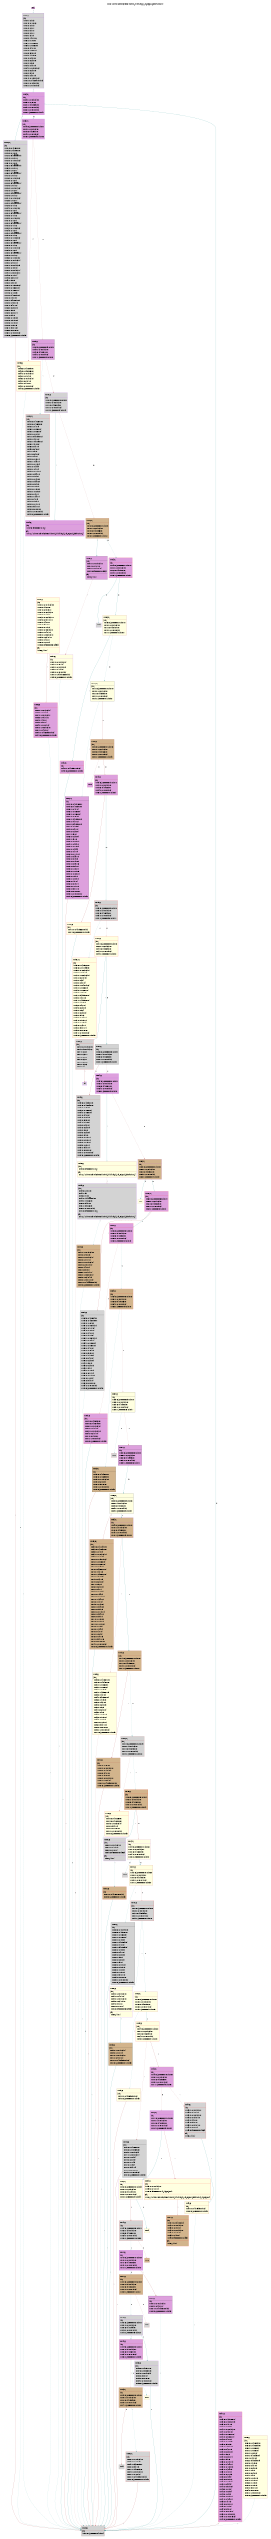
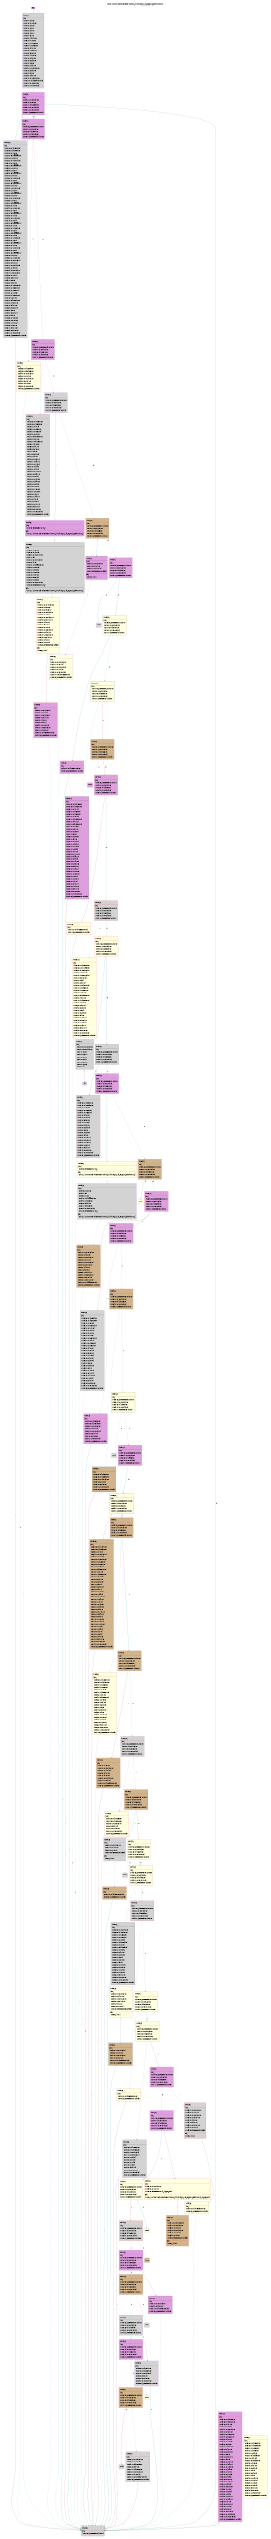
none -> (55, 568)
